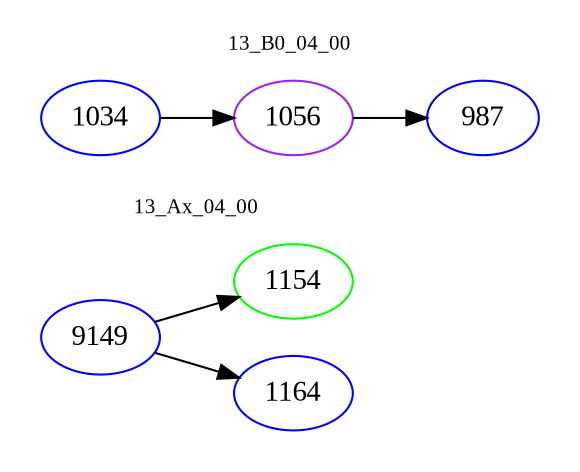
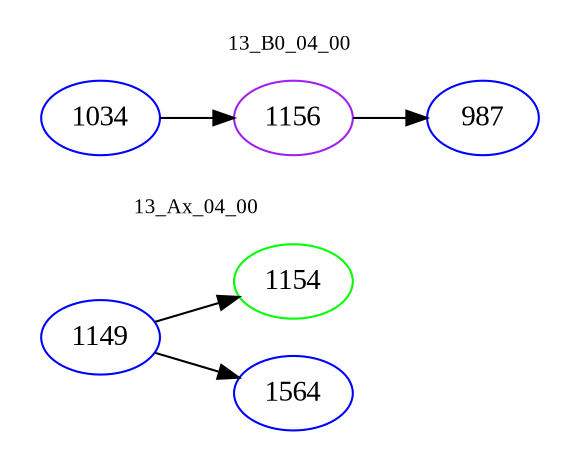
(293, 118) -> (293, 118)
(101, 337) -> (101, 337)
(293, 393) -> (293, 393)
